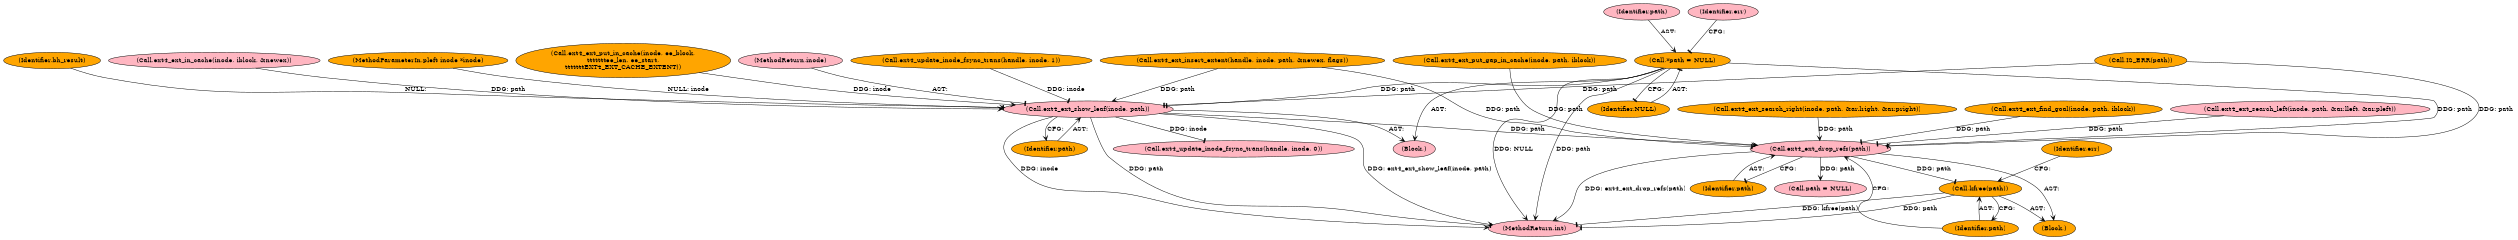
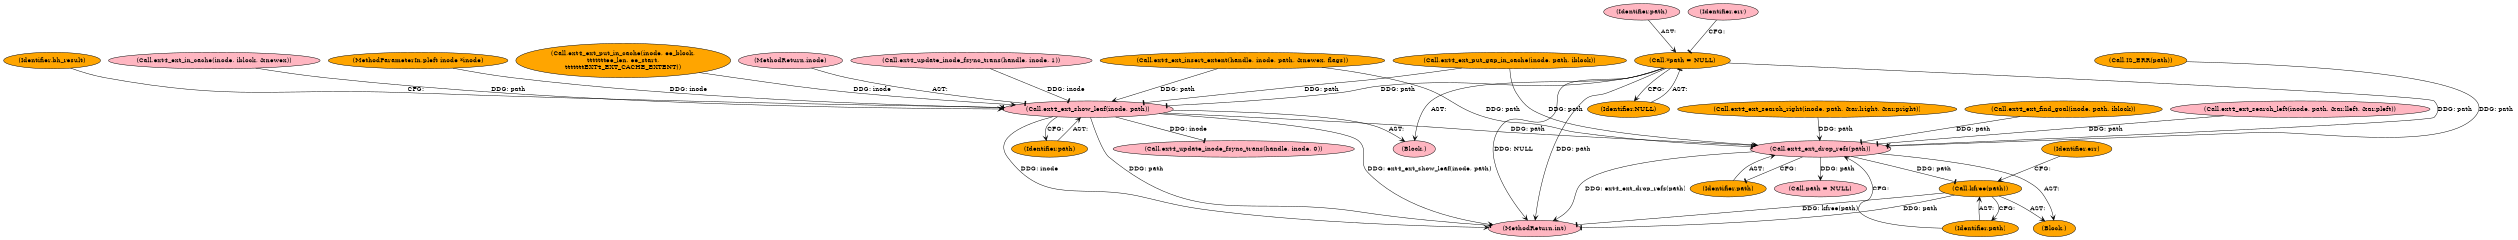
(971, 61) -> (971, 61)
(1654, 80) -> (1652, 82)
(1608, 85) -> (1304, 86)
(417, 89) -> (417, 89)
(689, 89) -> (689, 89)
